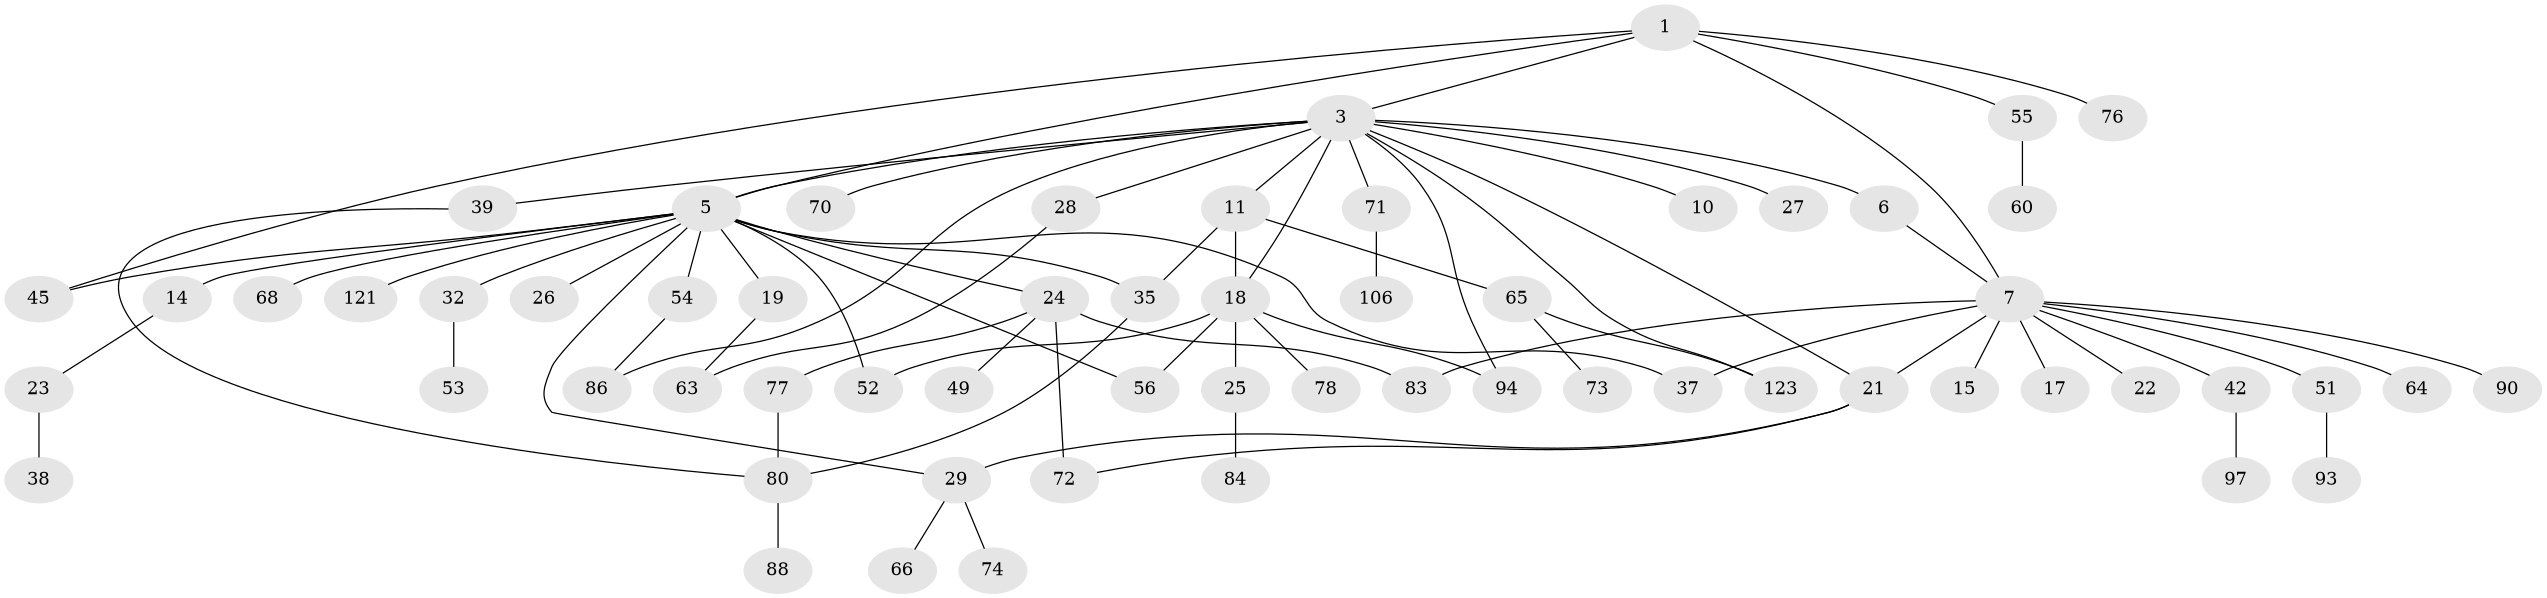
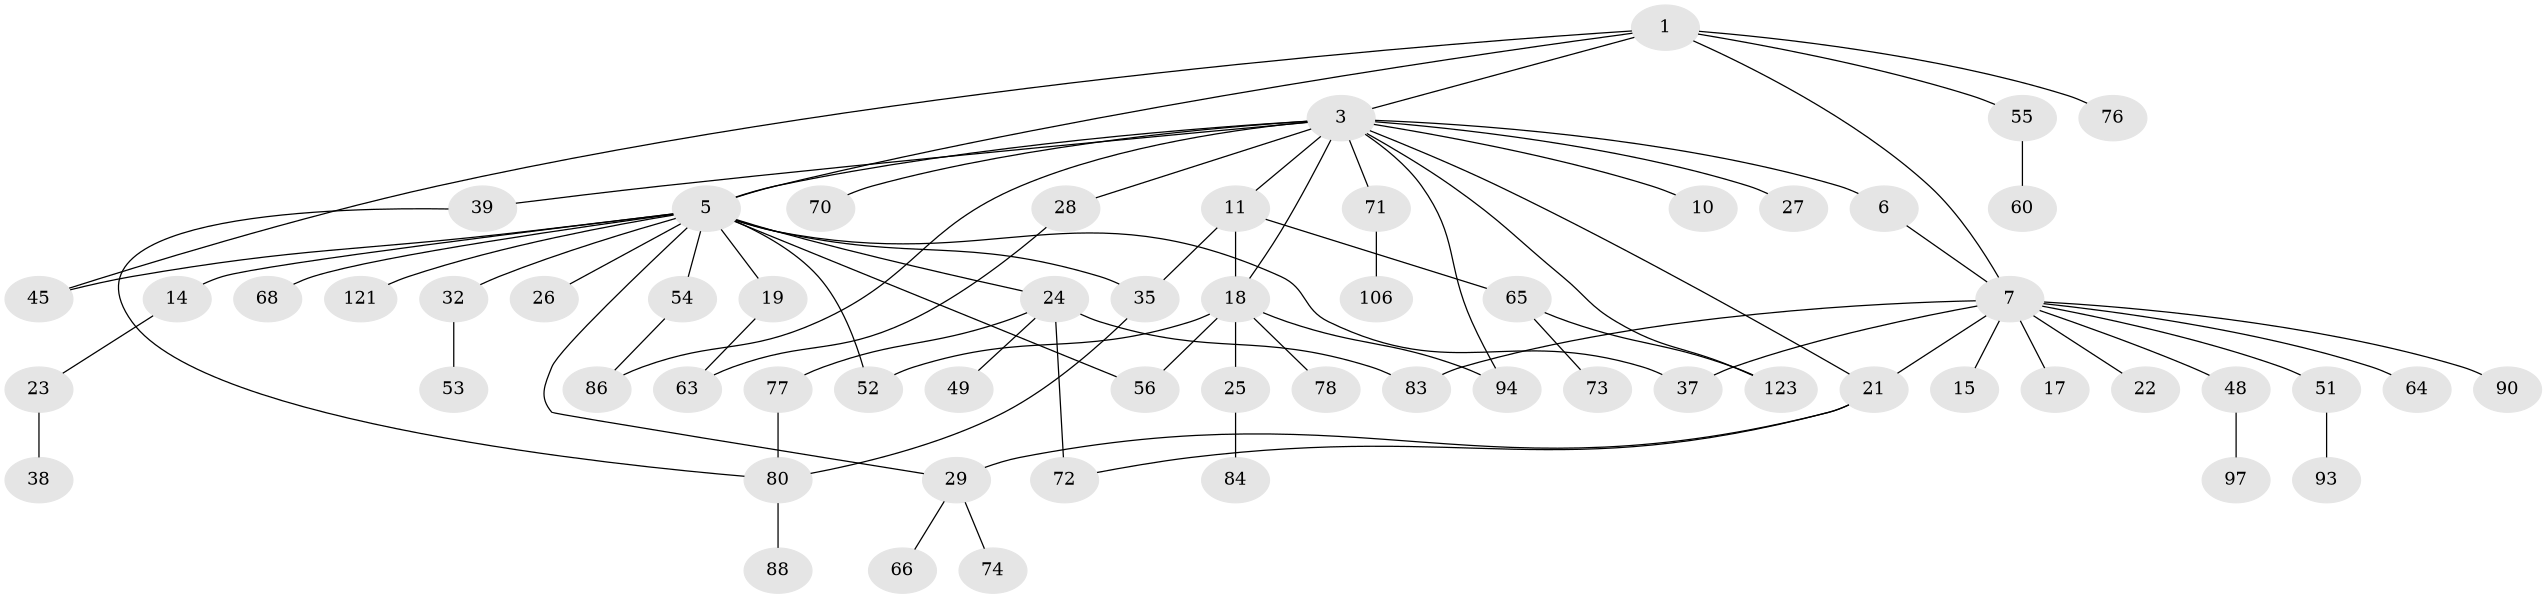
(2236, 390) -> (2236, 390)
